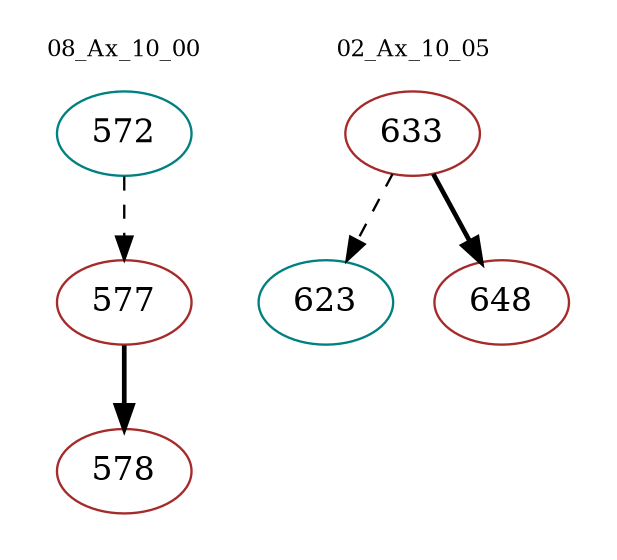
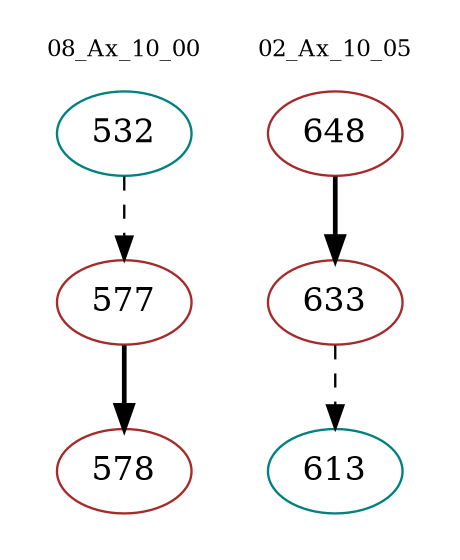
(124, 134) -> (124, 134)
(451, 208) -> (335, 207)
(326, 302) -> (335, 471)
